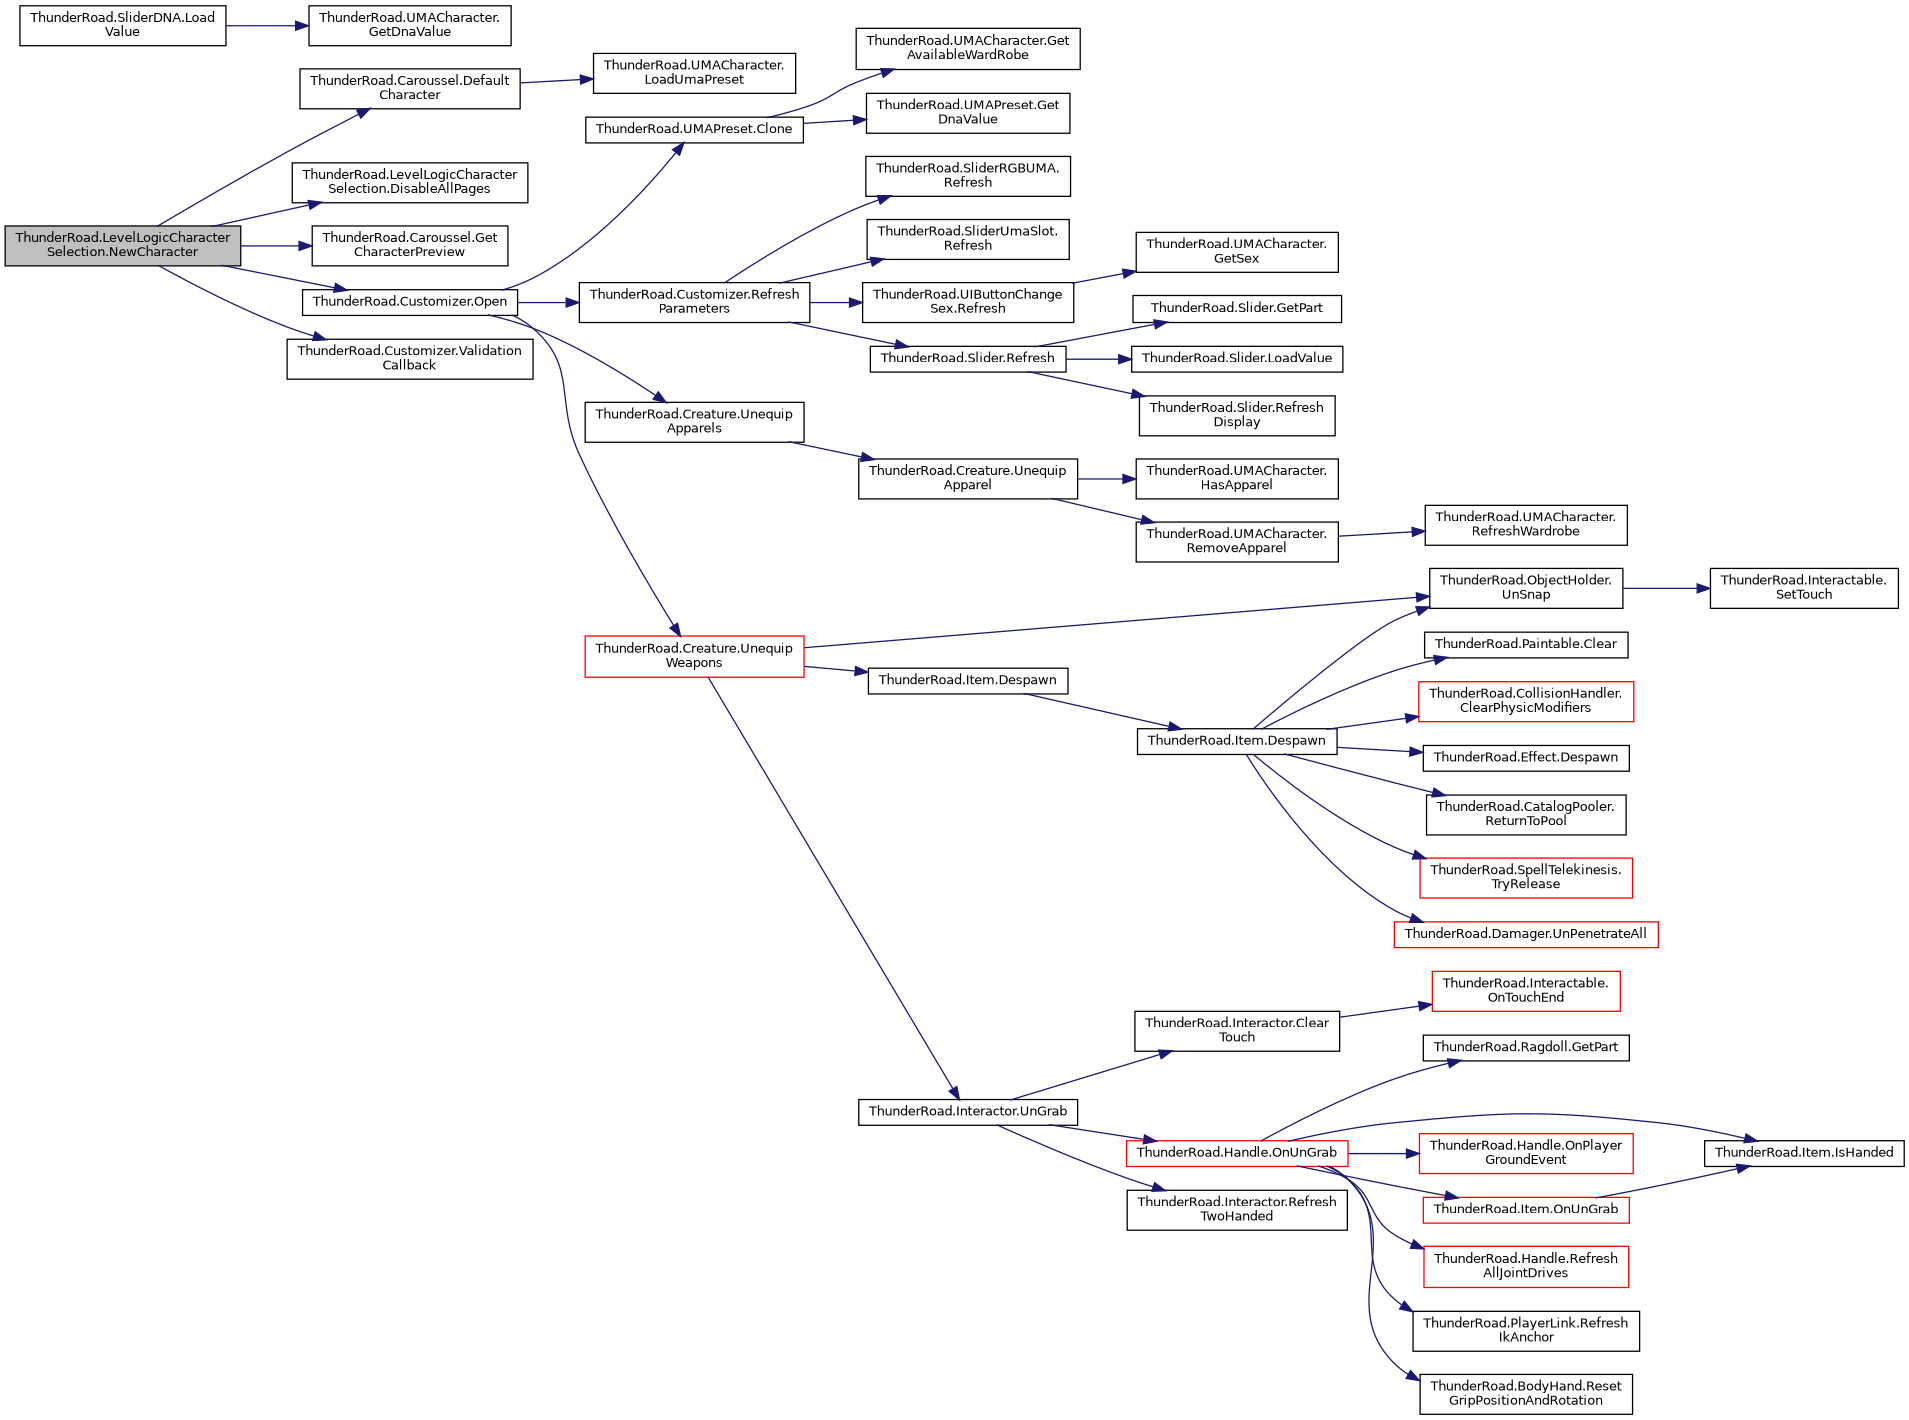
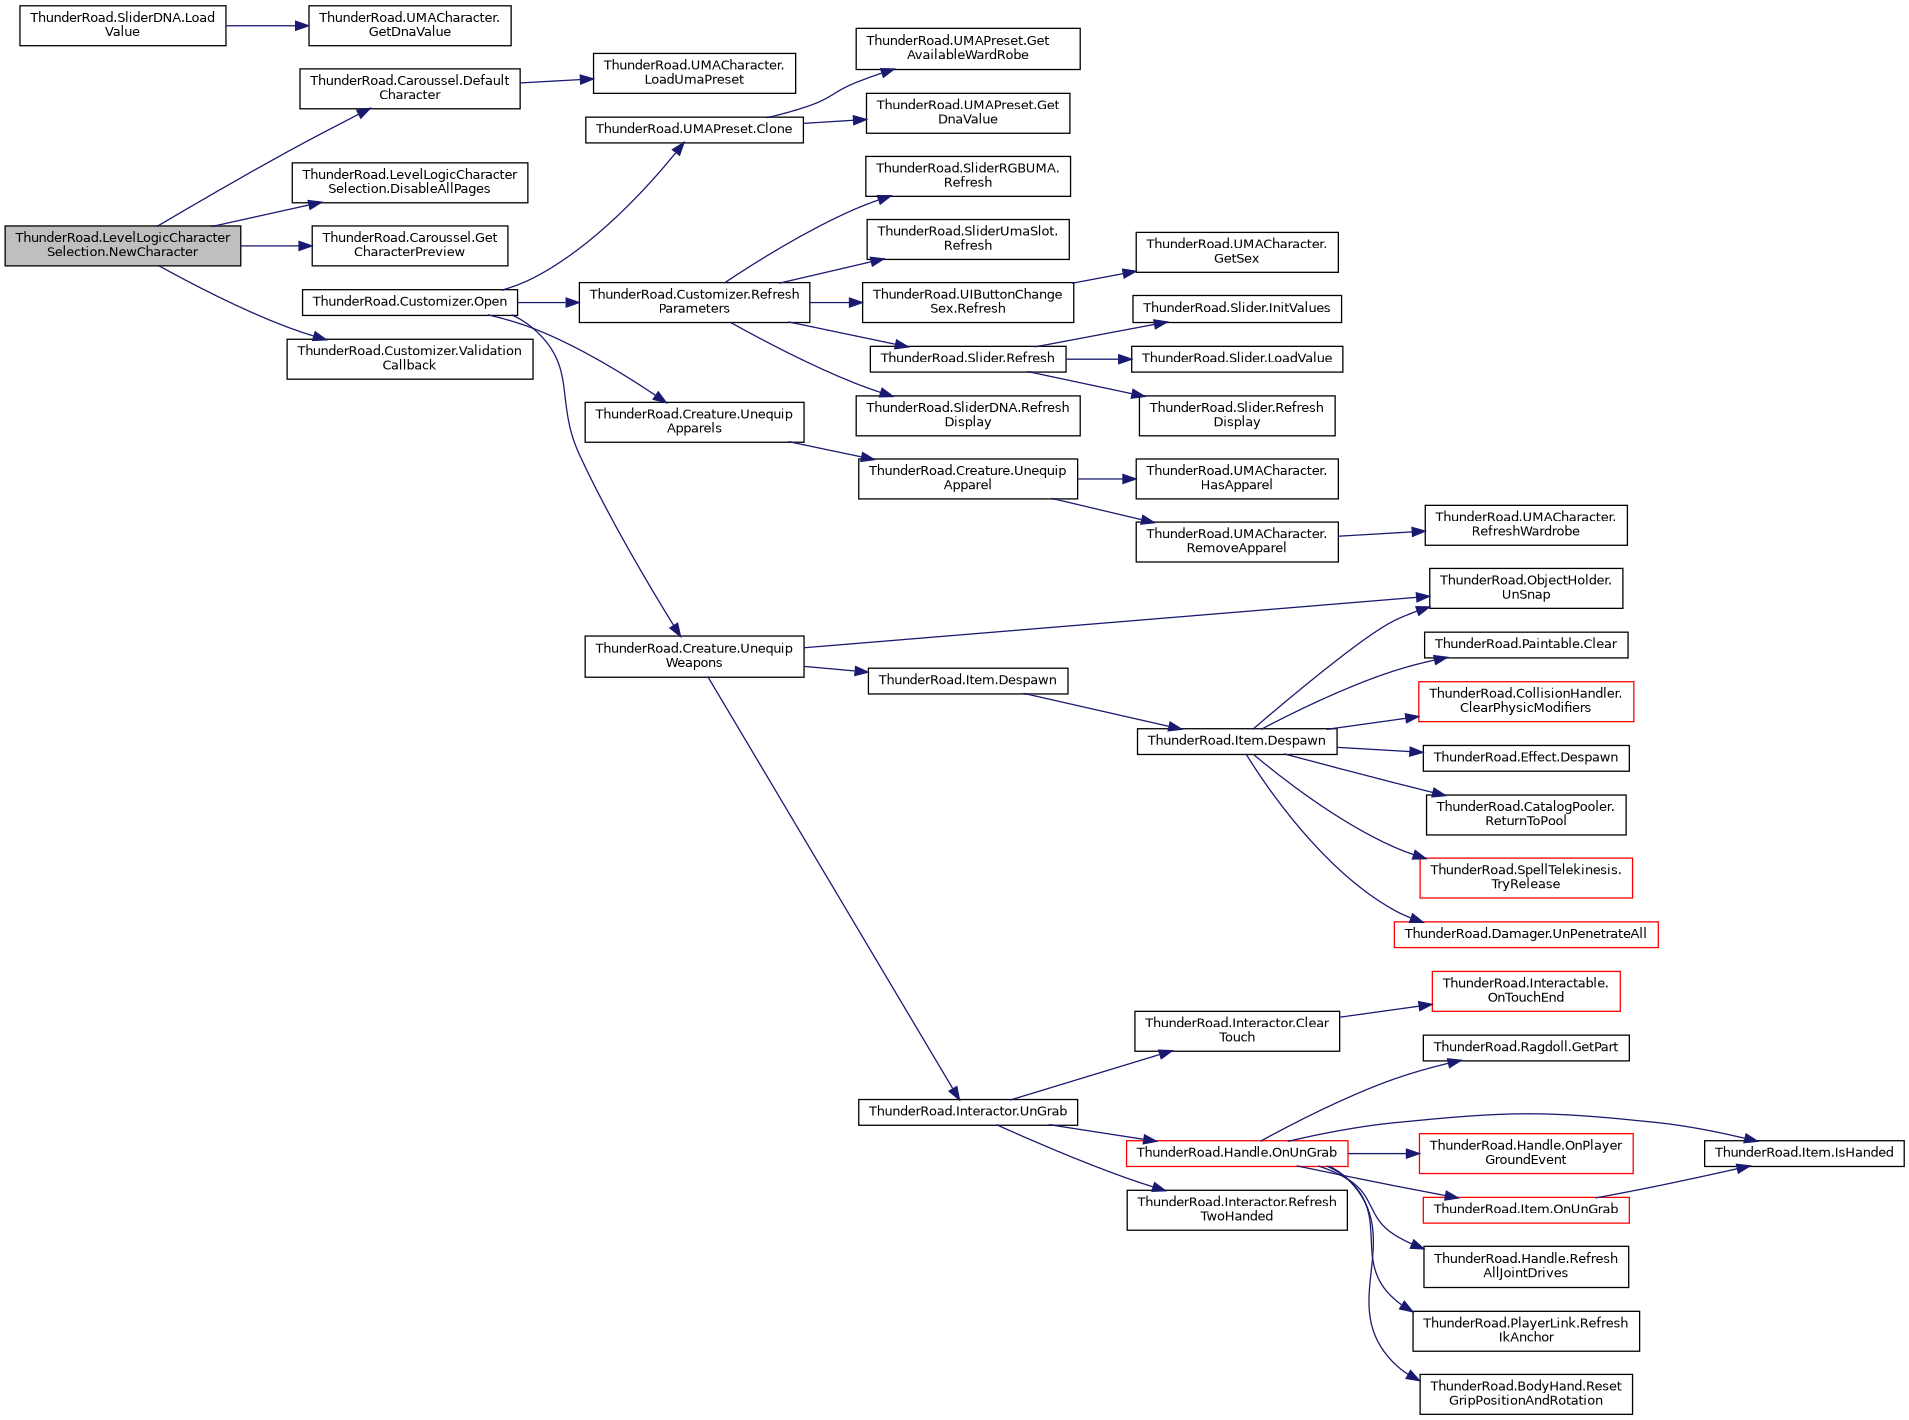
(968, 49) -> (968, 49)
(278, 277) -> none
(1237, 309) -> (1237, 309)
none -> (968, 416)
(1804, 588) -> none
(695, 657) -> (695, 657)
(1526, 1267) -> (1526, 1267)
